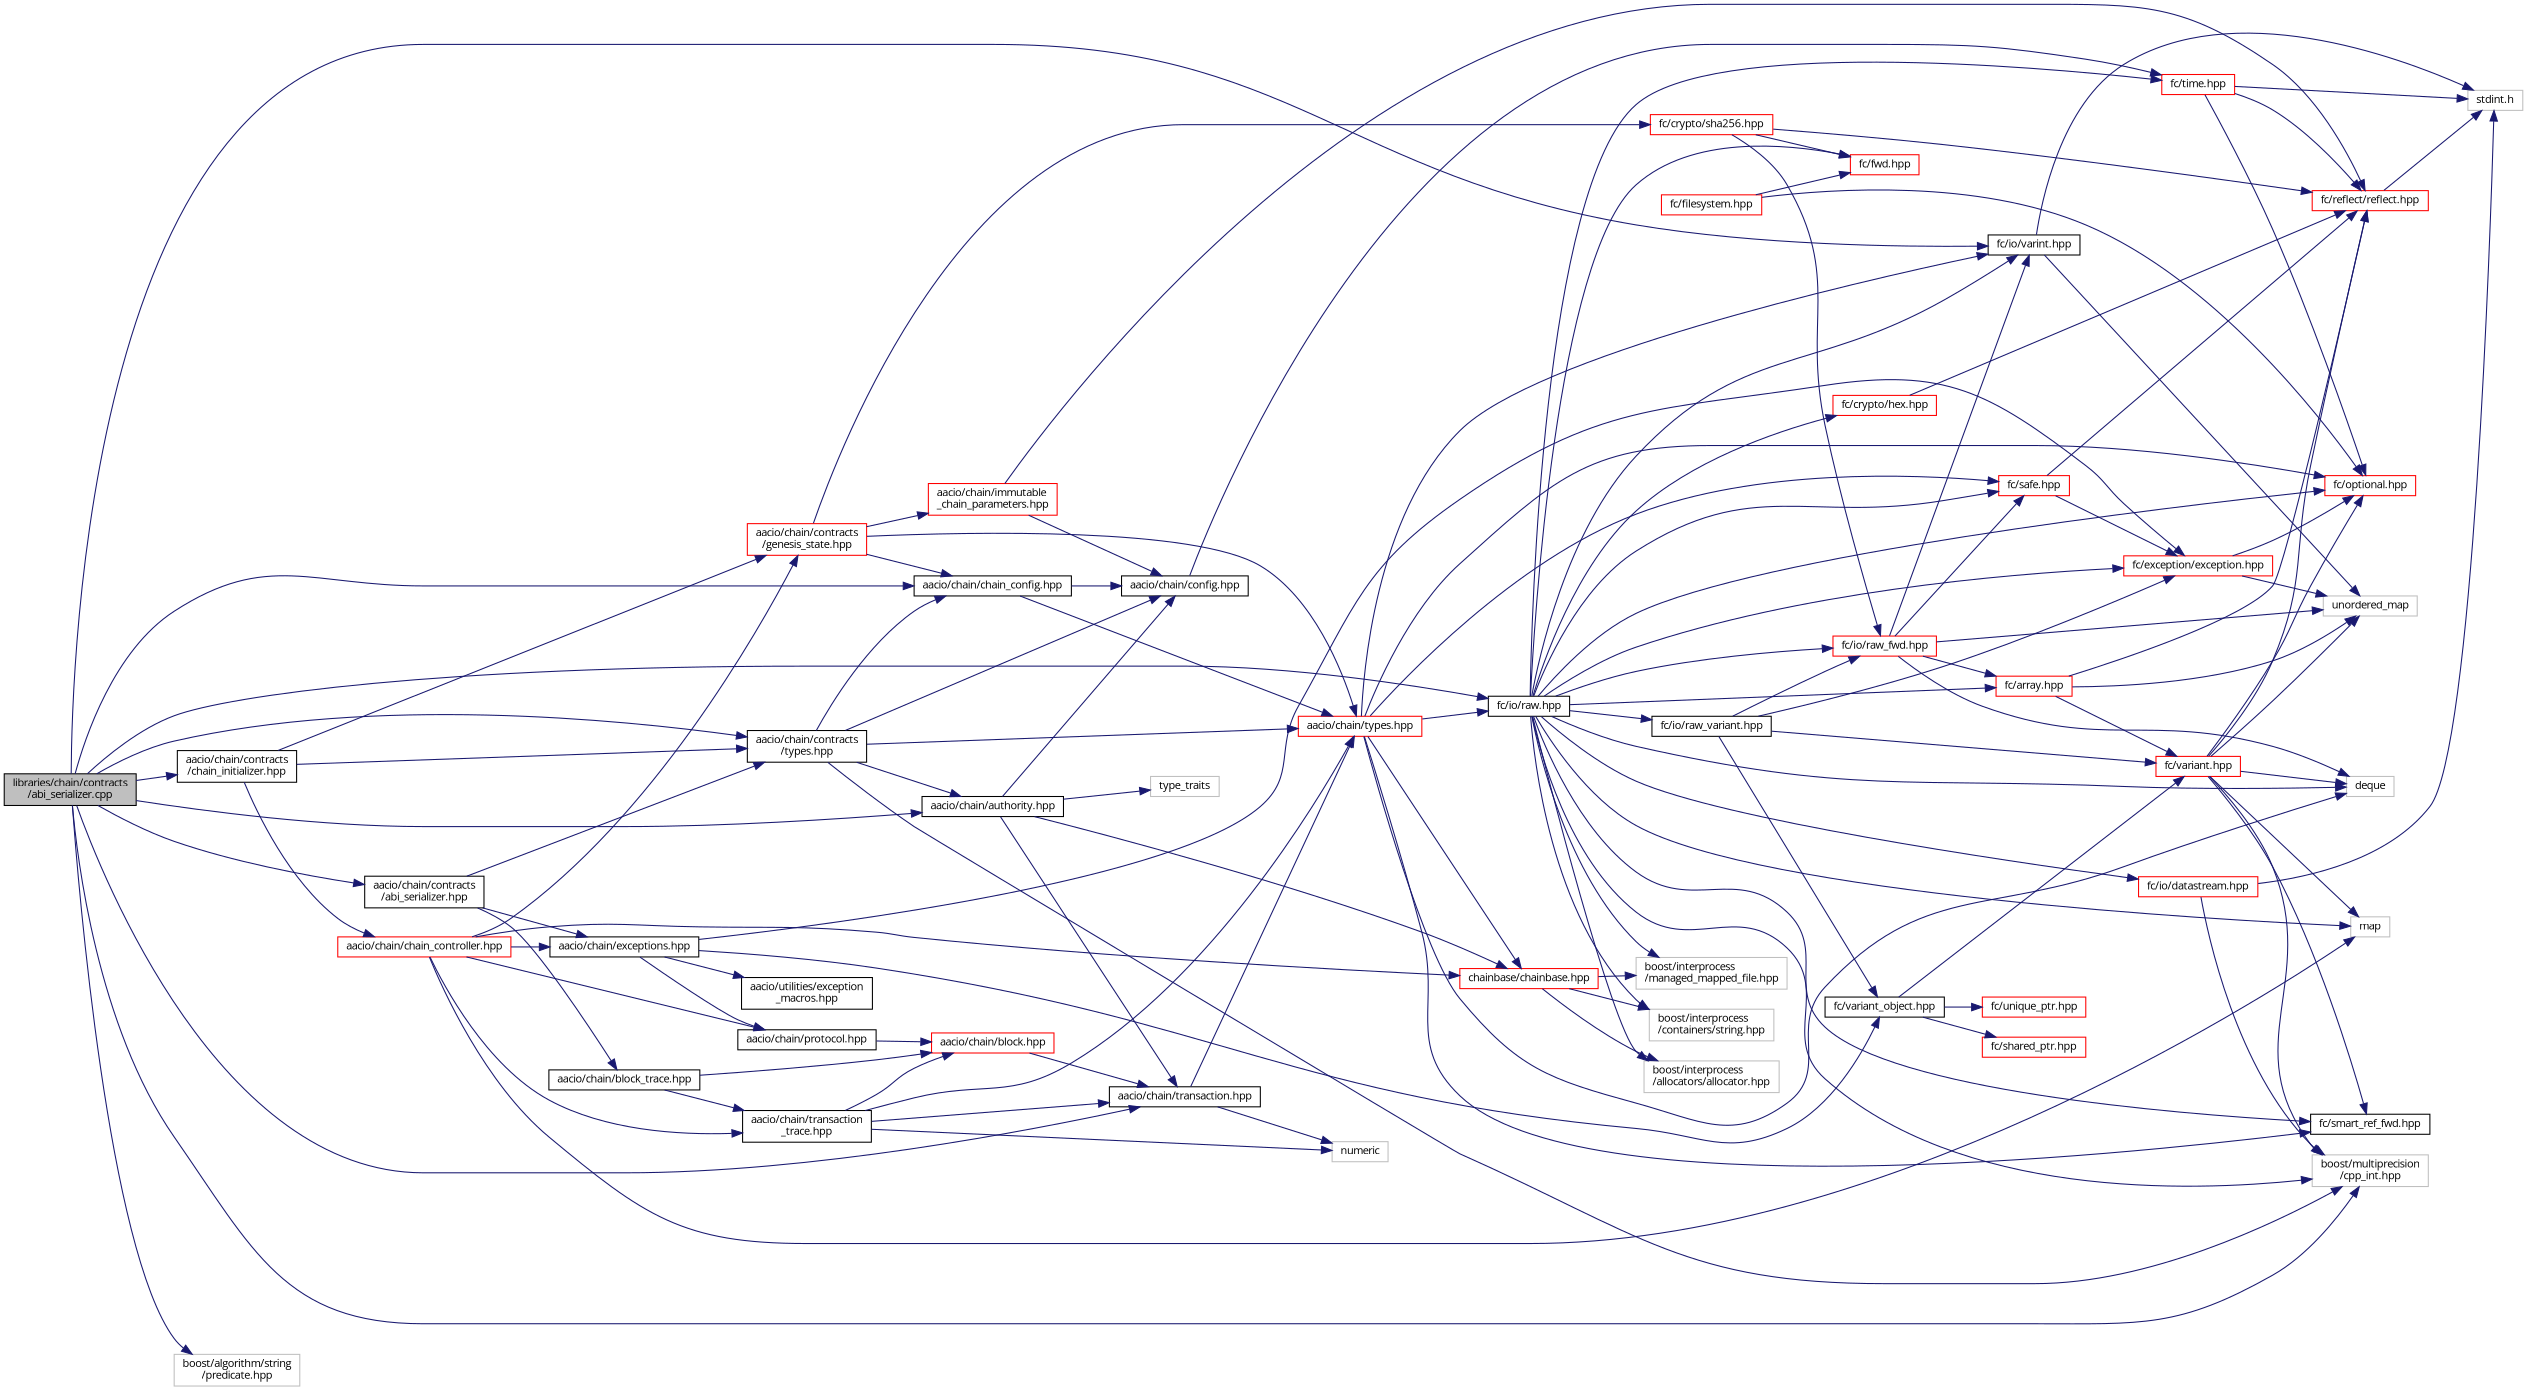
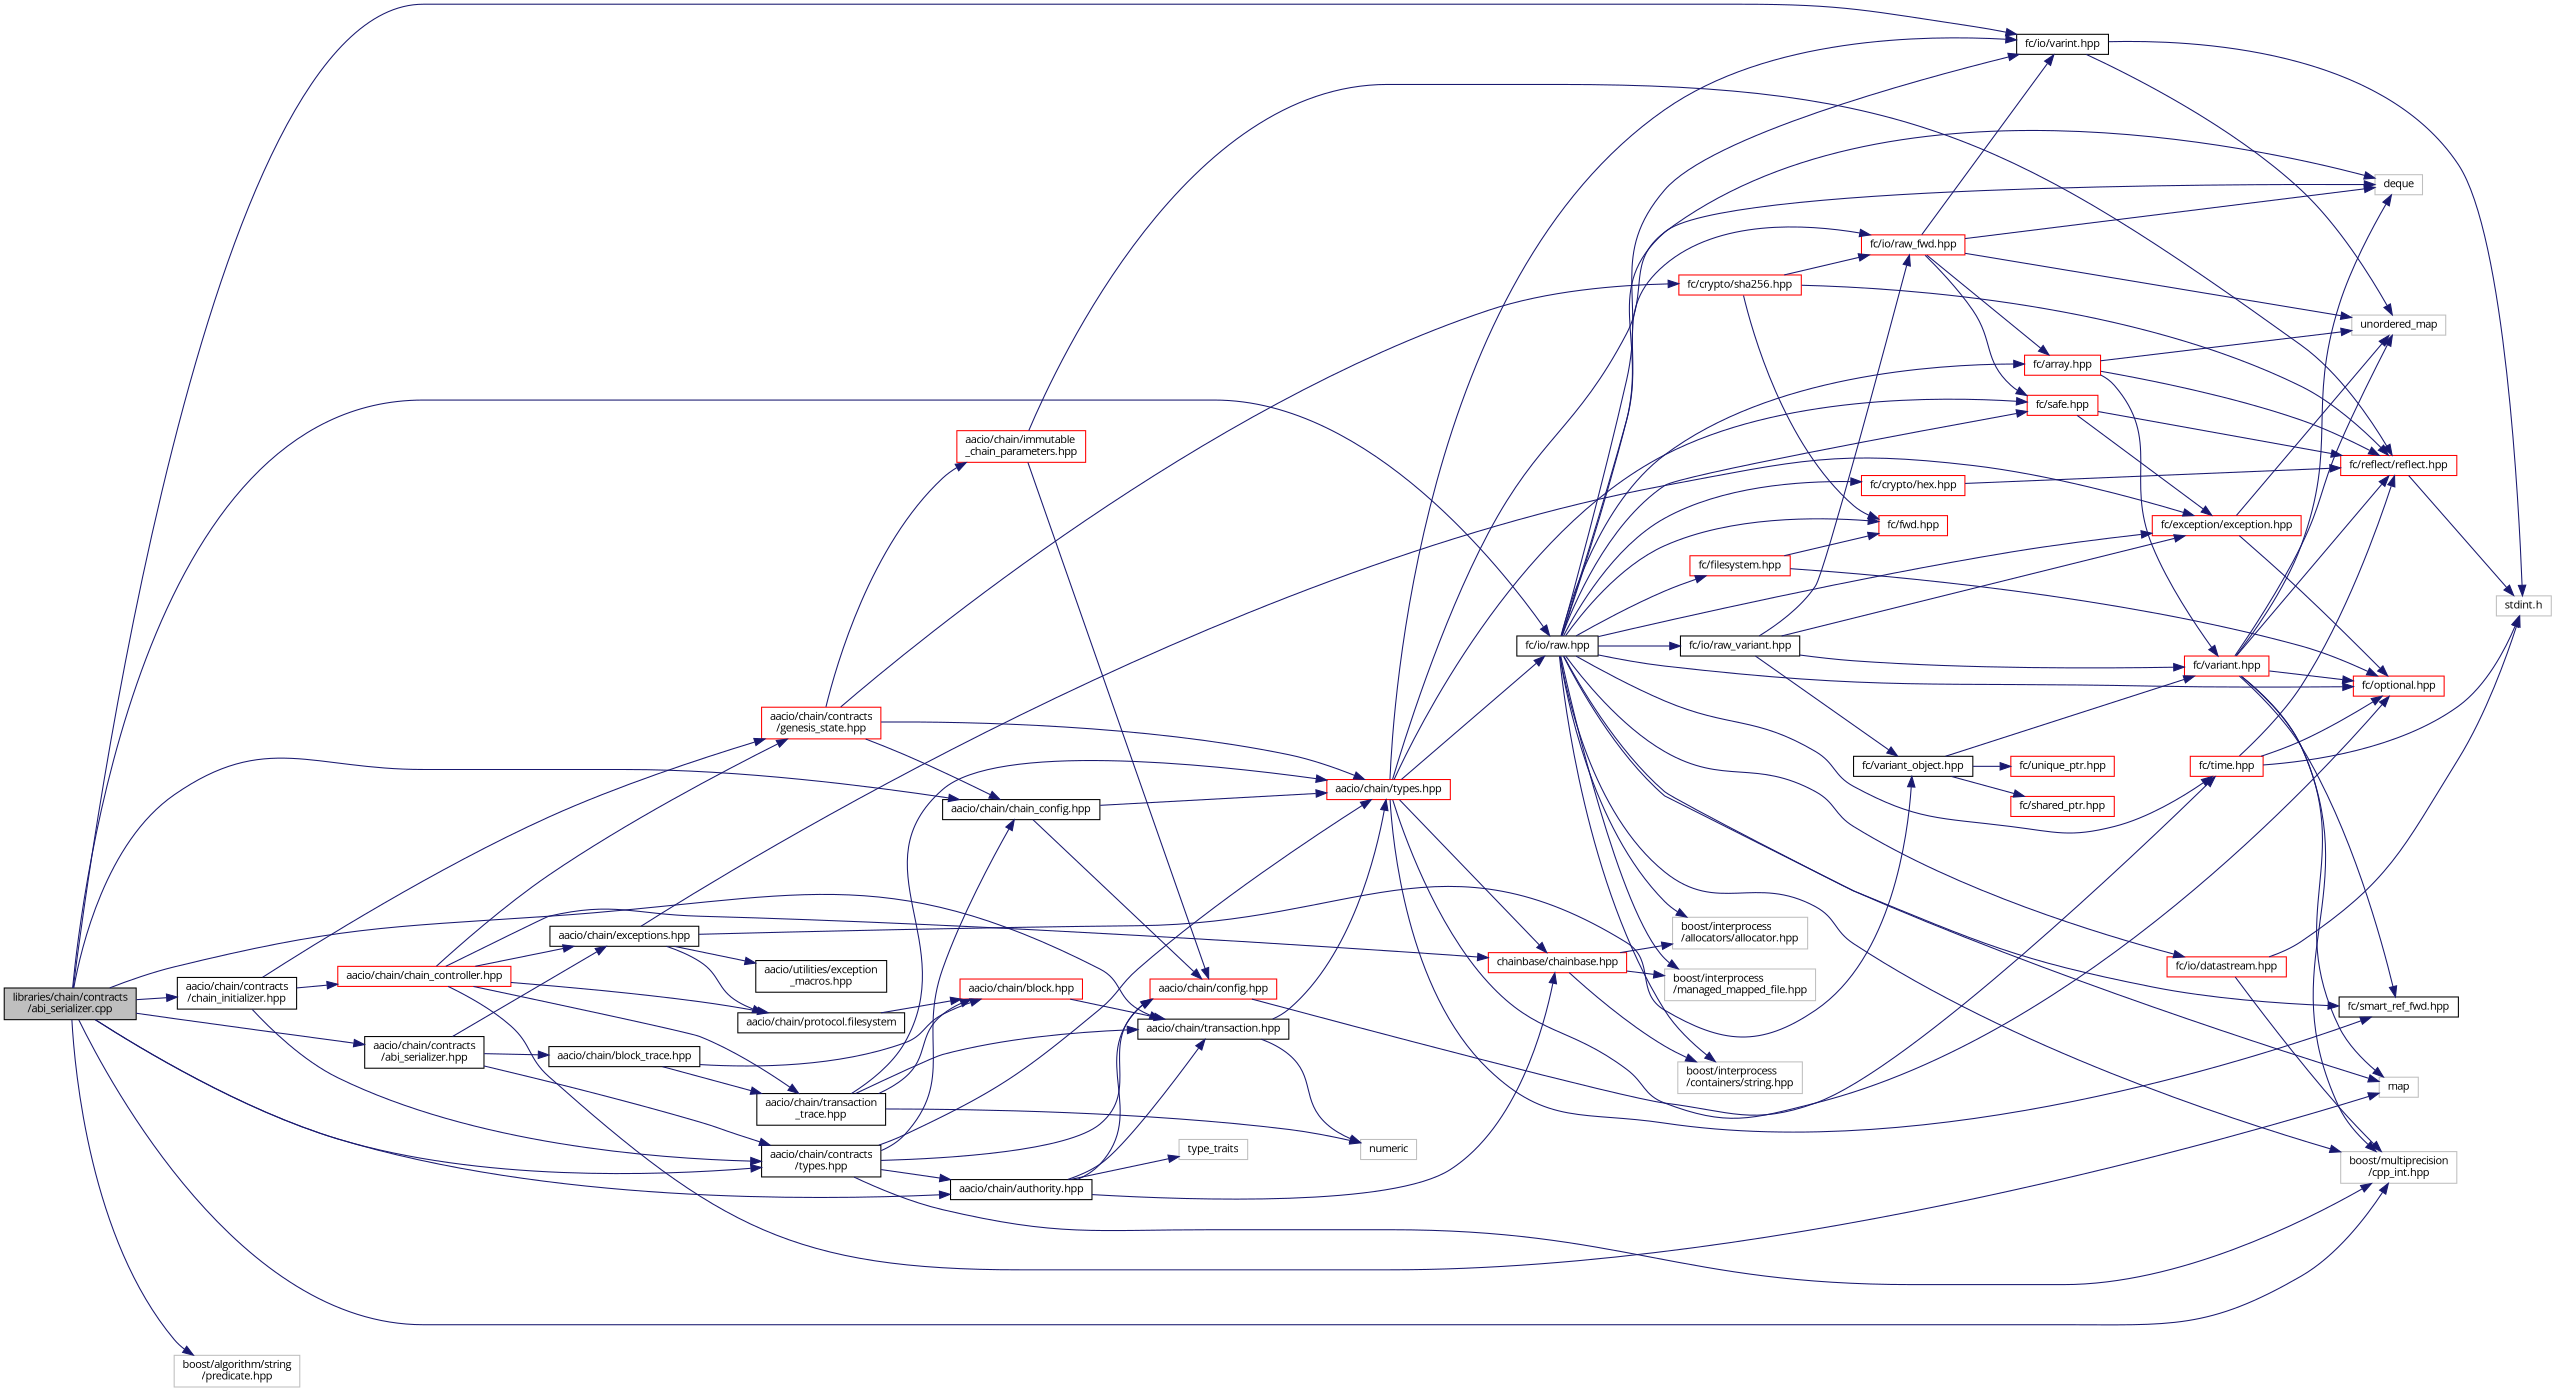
(1185, 586) -> (1213, 989)
none -> (1635, 605)
(807, 1040) -> (821, 1023)
